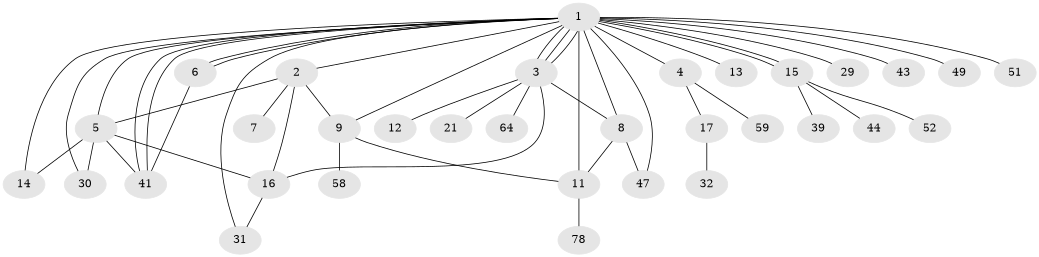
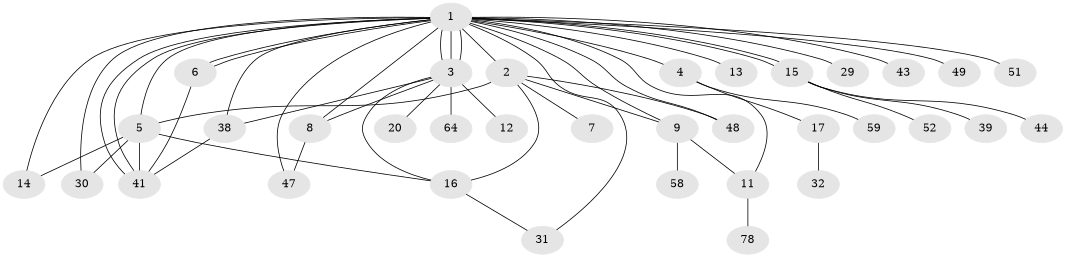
none -> (225, 129)
(451, 129) -> (395, 129)
none -> (733, 129)
(600, 157) -> none
